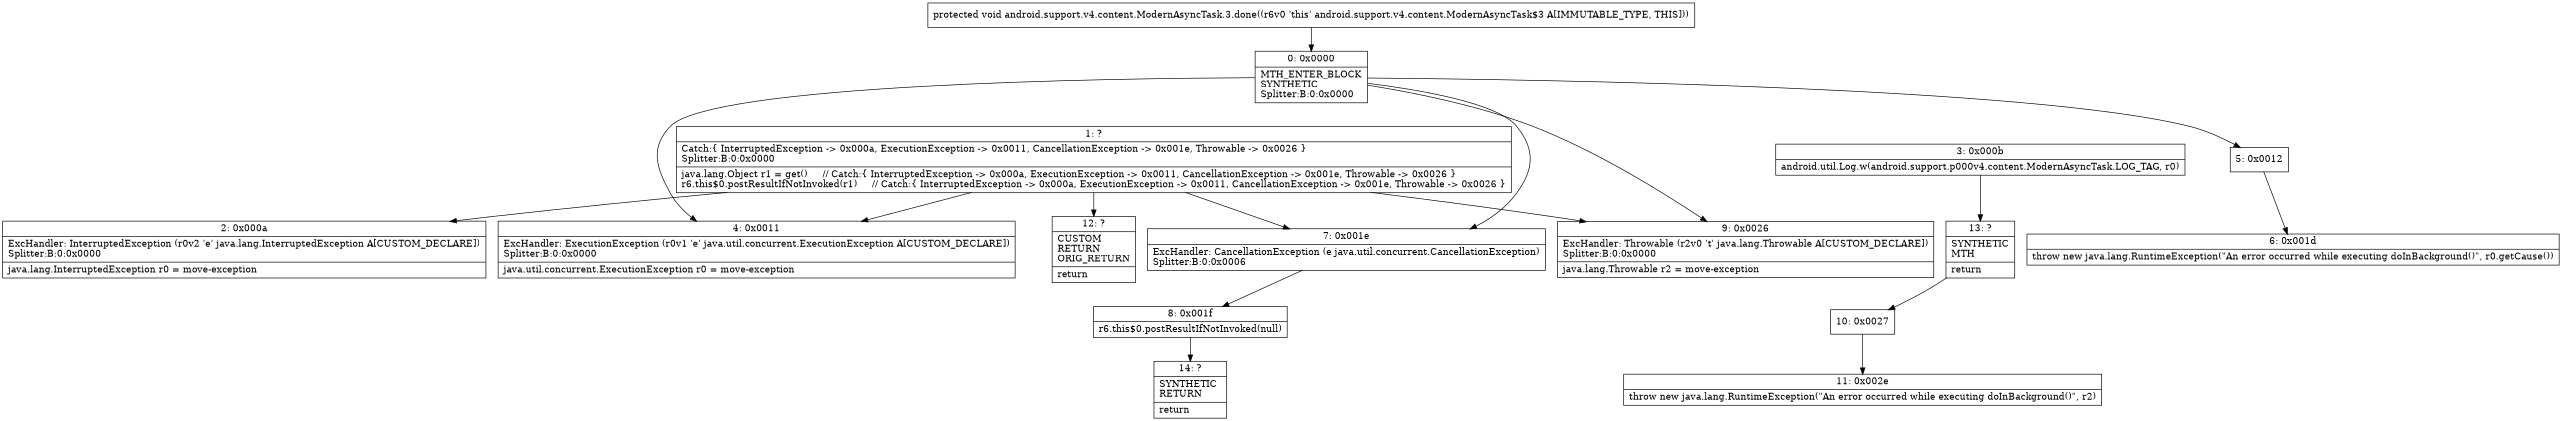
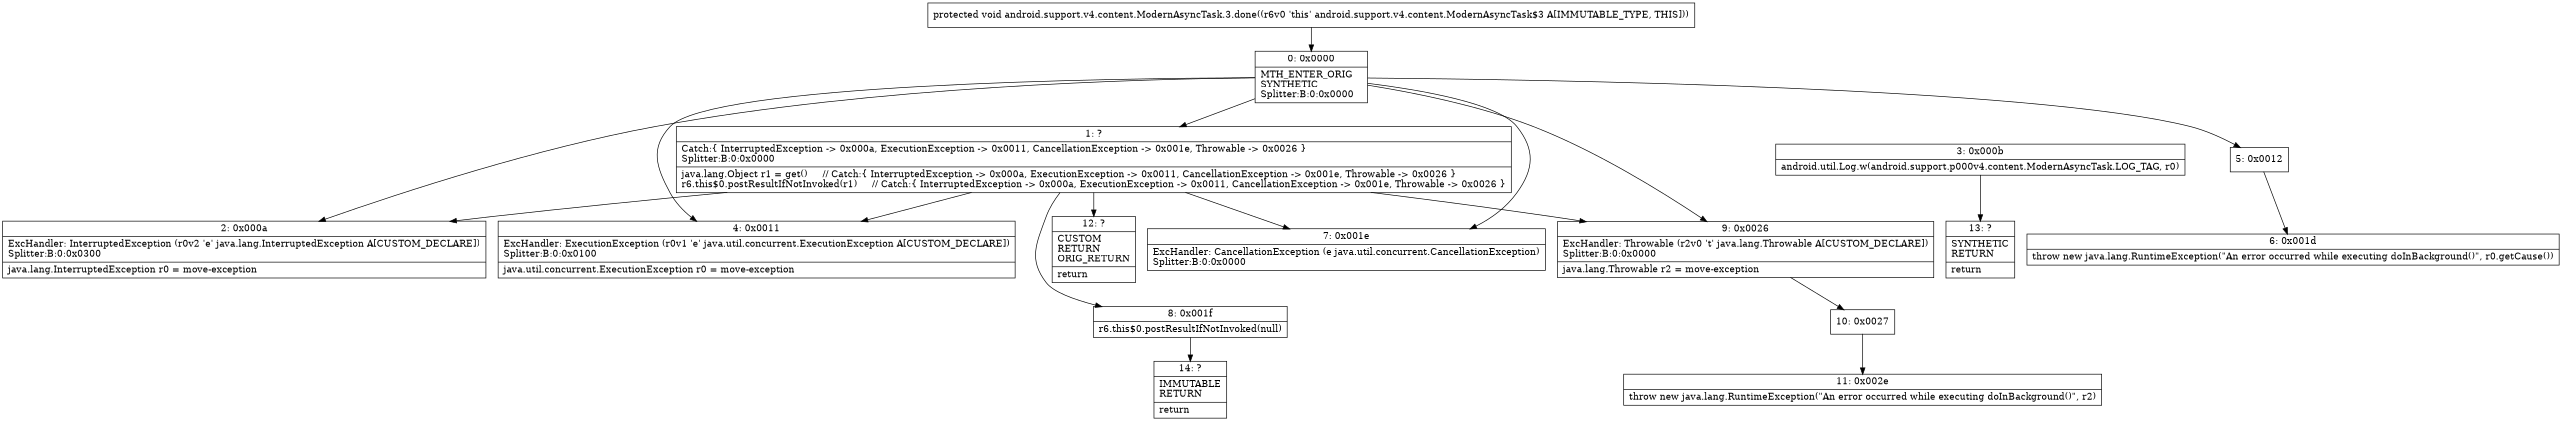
(1311, 75) -> (1307, 75)
none -> (783, 107)
none -> (1220, 112)
(55, 254) -> (55, 254)
(550, 254) -> (550, 254)
(1963, 254) -> (1973, 254)
(1200, 262) -> (1200, 262)
(1266, 287) -> (1037, 264)
(1921, 293) -> (1814, 292)
(1188, 384) -> (1190, 384)
